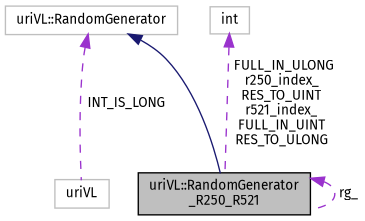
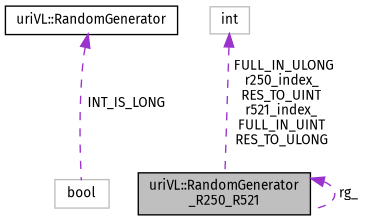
(91, 20) -> (91, 20)
(193, 99) -> none
(82, 194) -> (82, 194)
